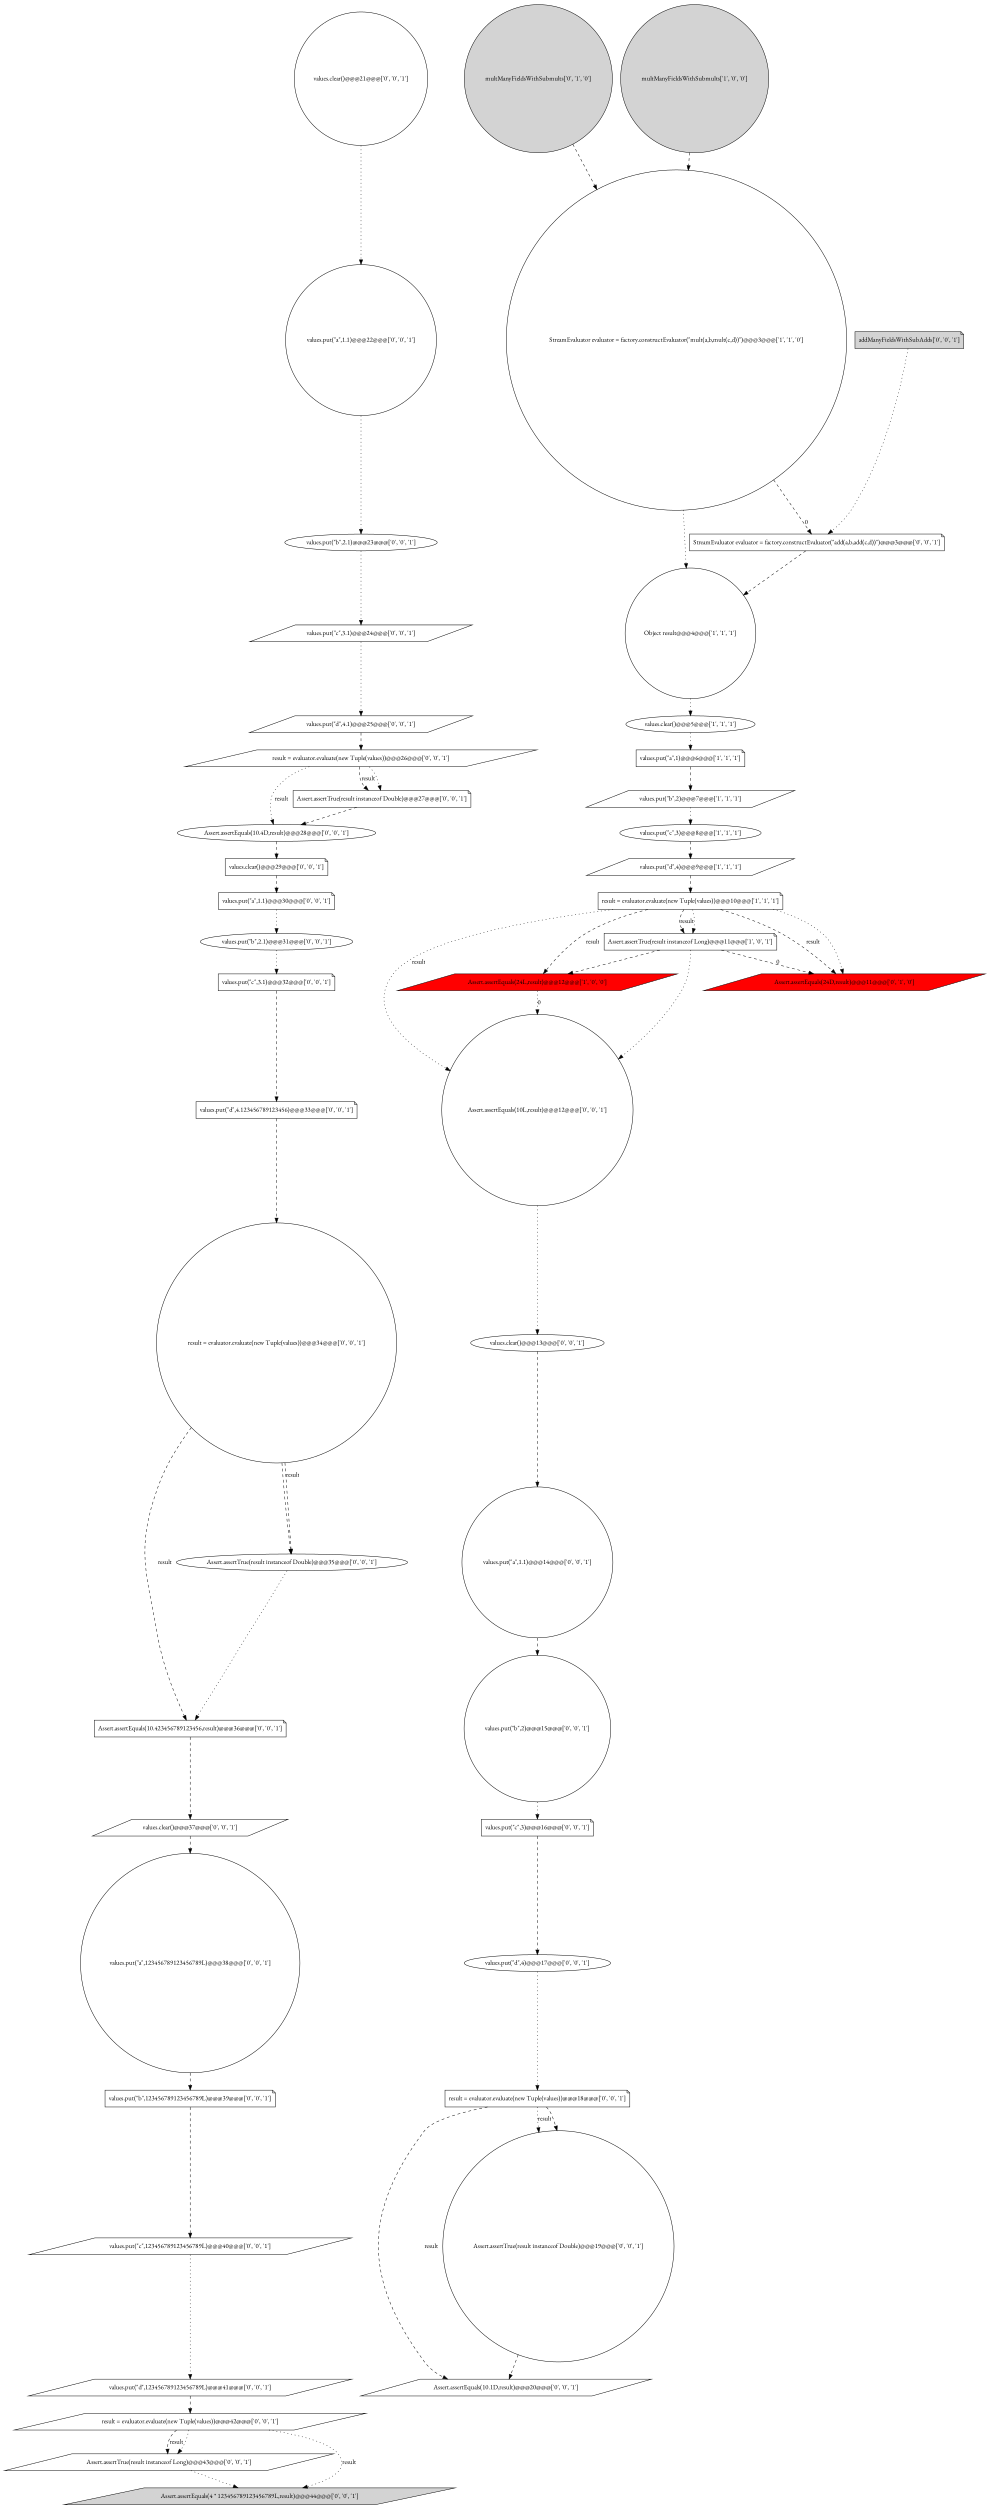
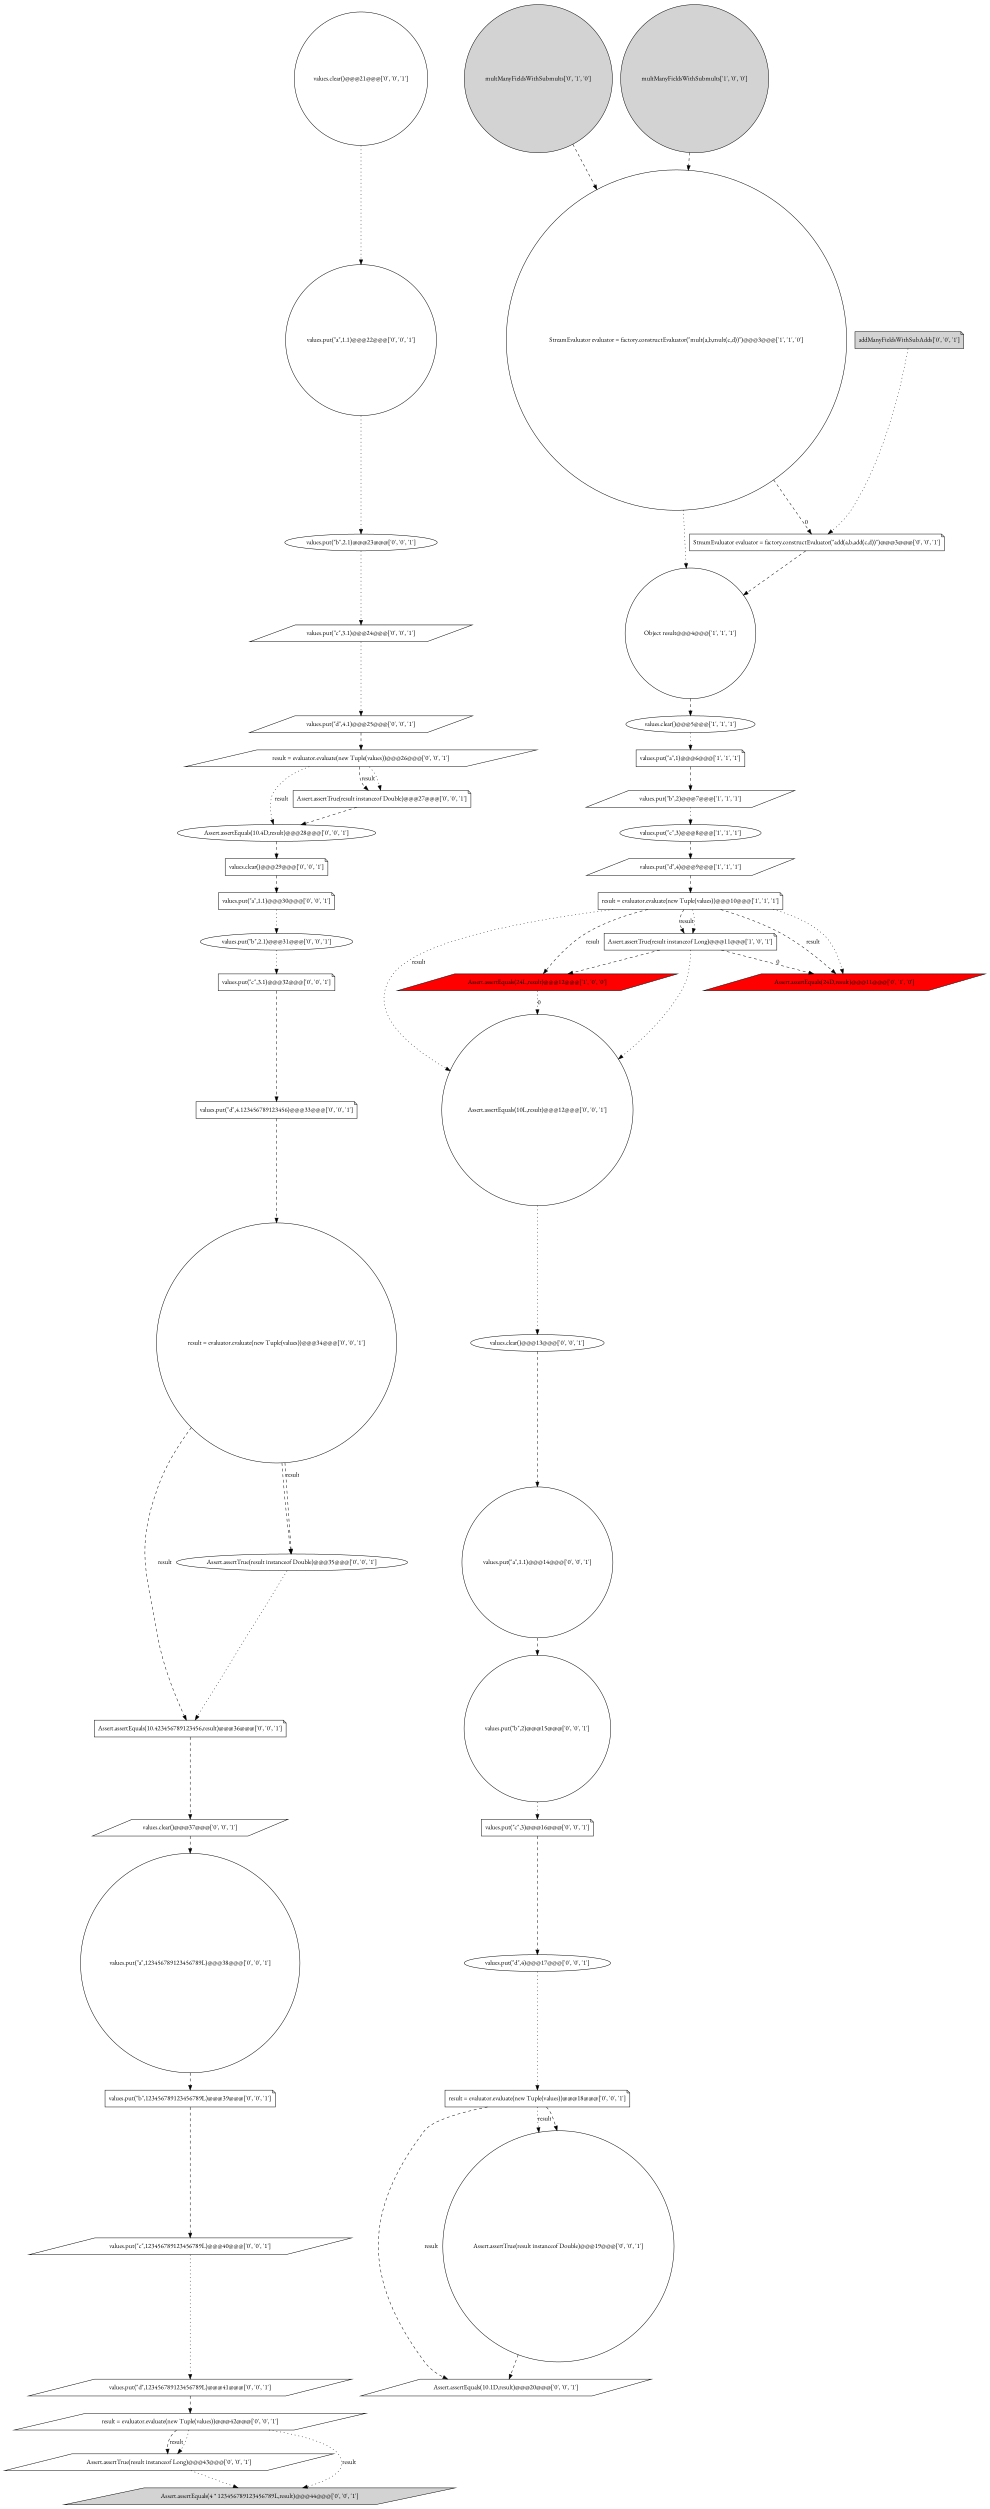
(690, 705) -> (690, 705)
